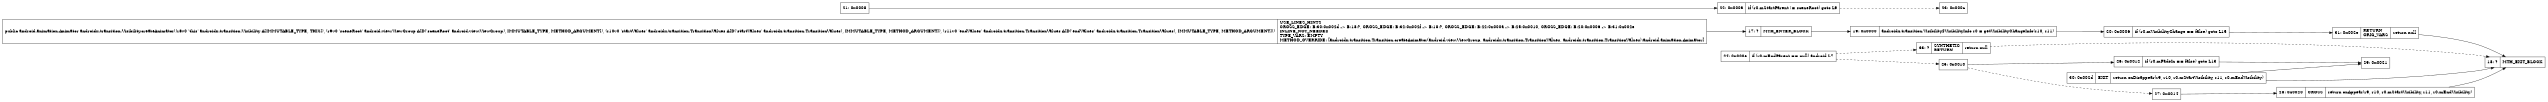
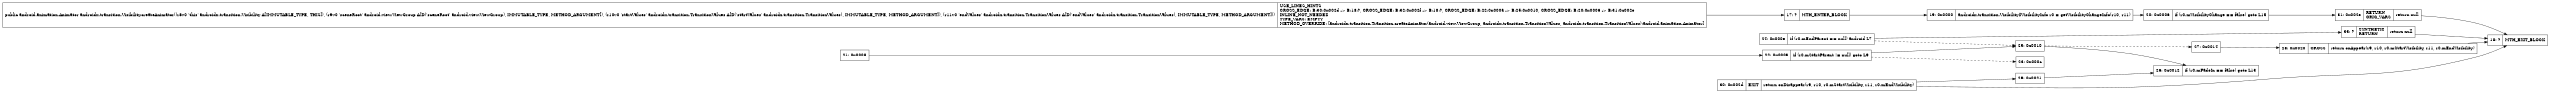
(1793, 8) -> (1831, 55)
(2238, 43) -> (2450, 36)
none -> (1942, 50)
(1875, 52) -> (2106, 35)
(2289, 62) -> (2098, 75)
